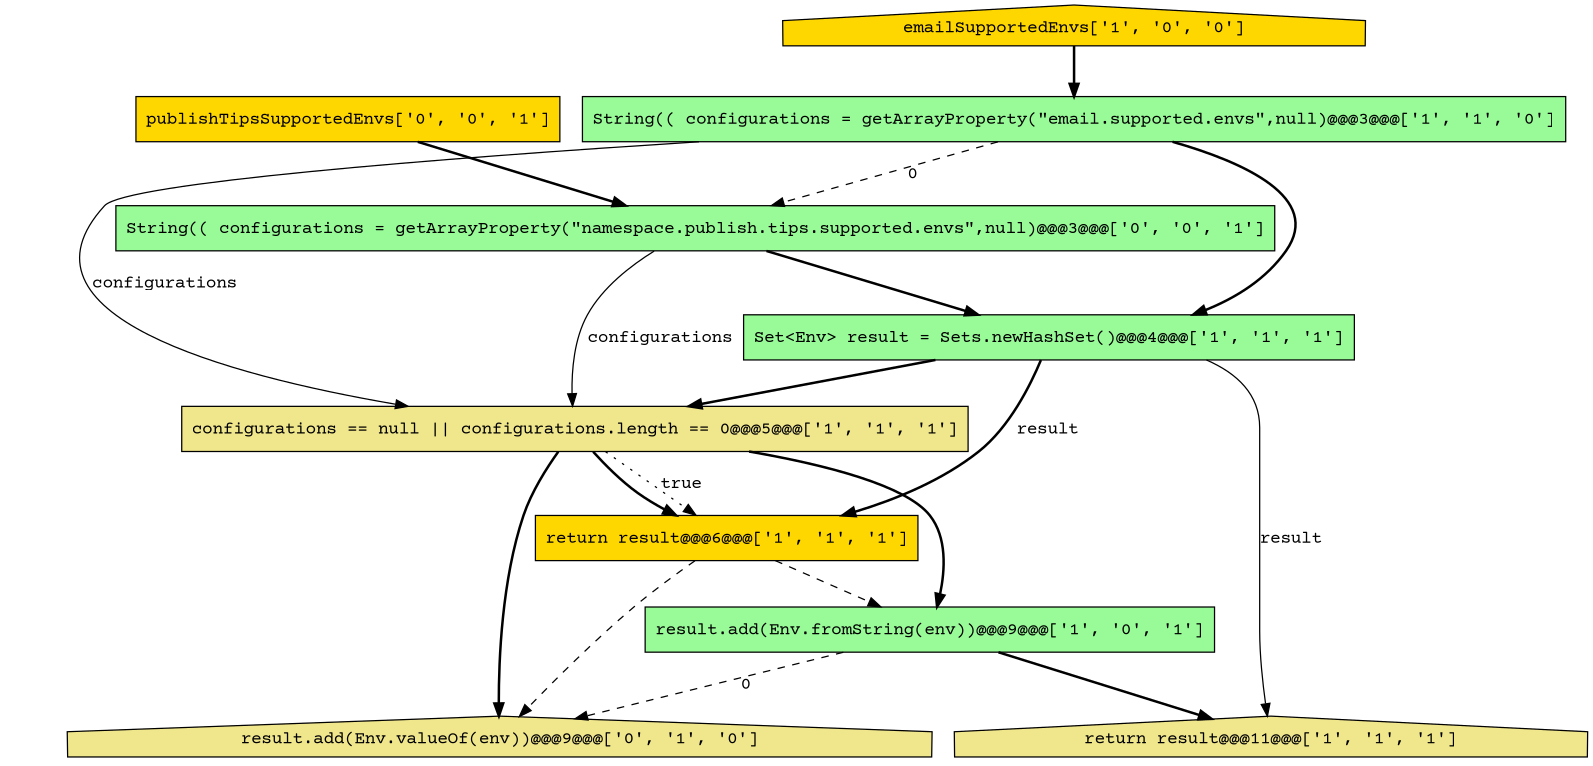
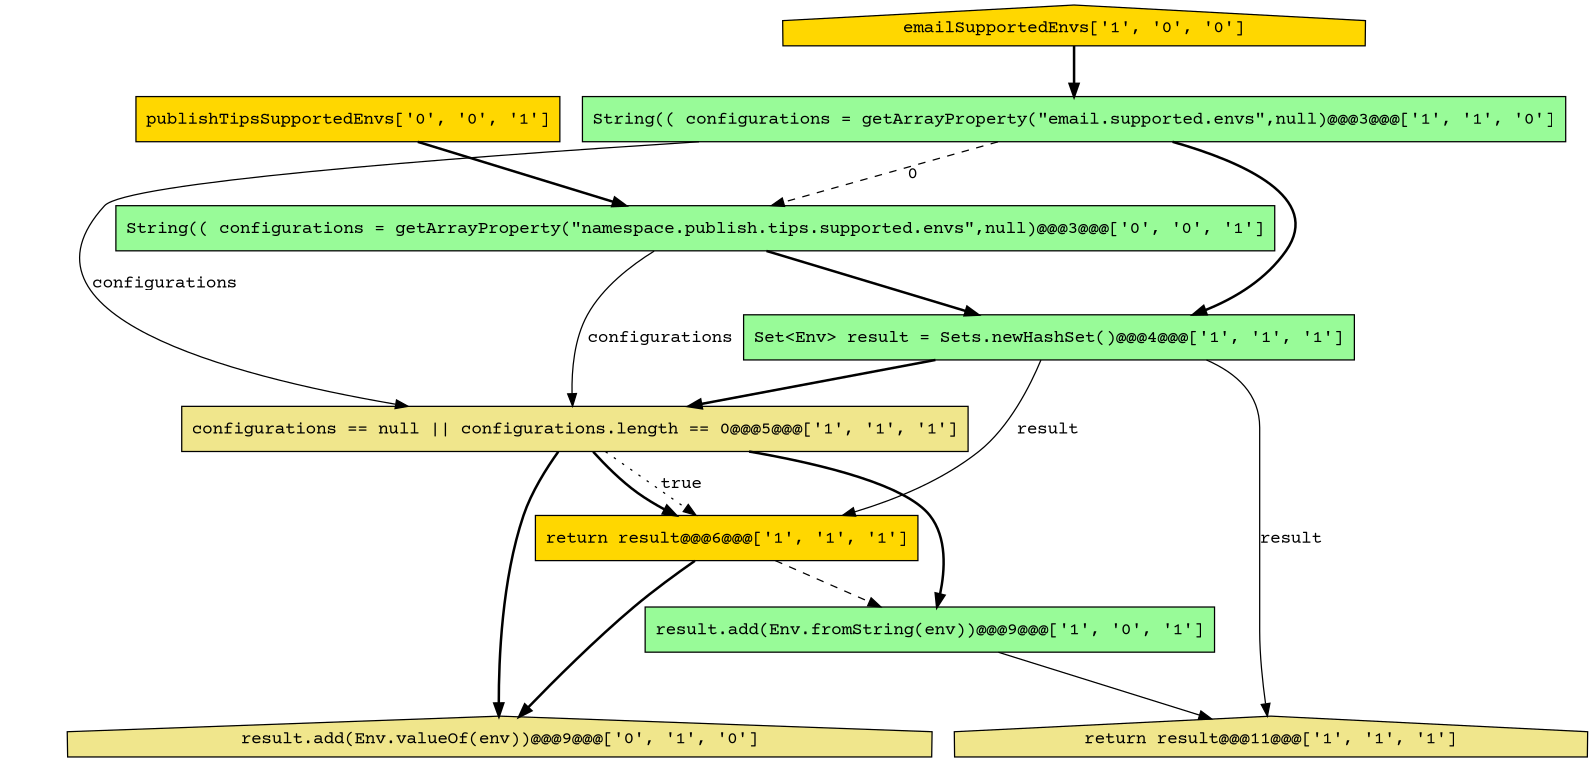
(968, 459) -> (968, 459)
(608, 630) -> (608, 630)
(715, 684) -> none
(1099, 684) -> (1099, 684)
